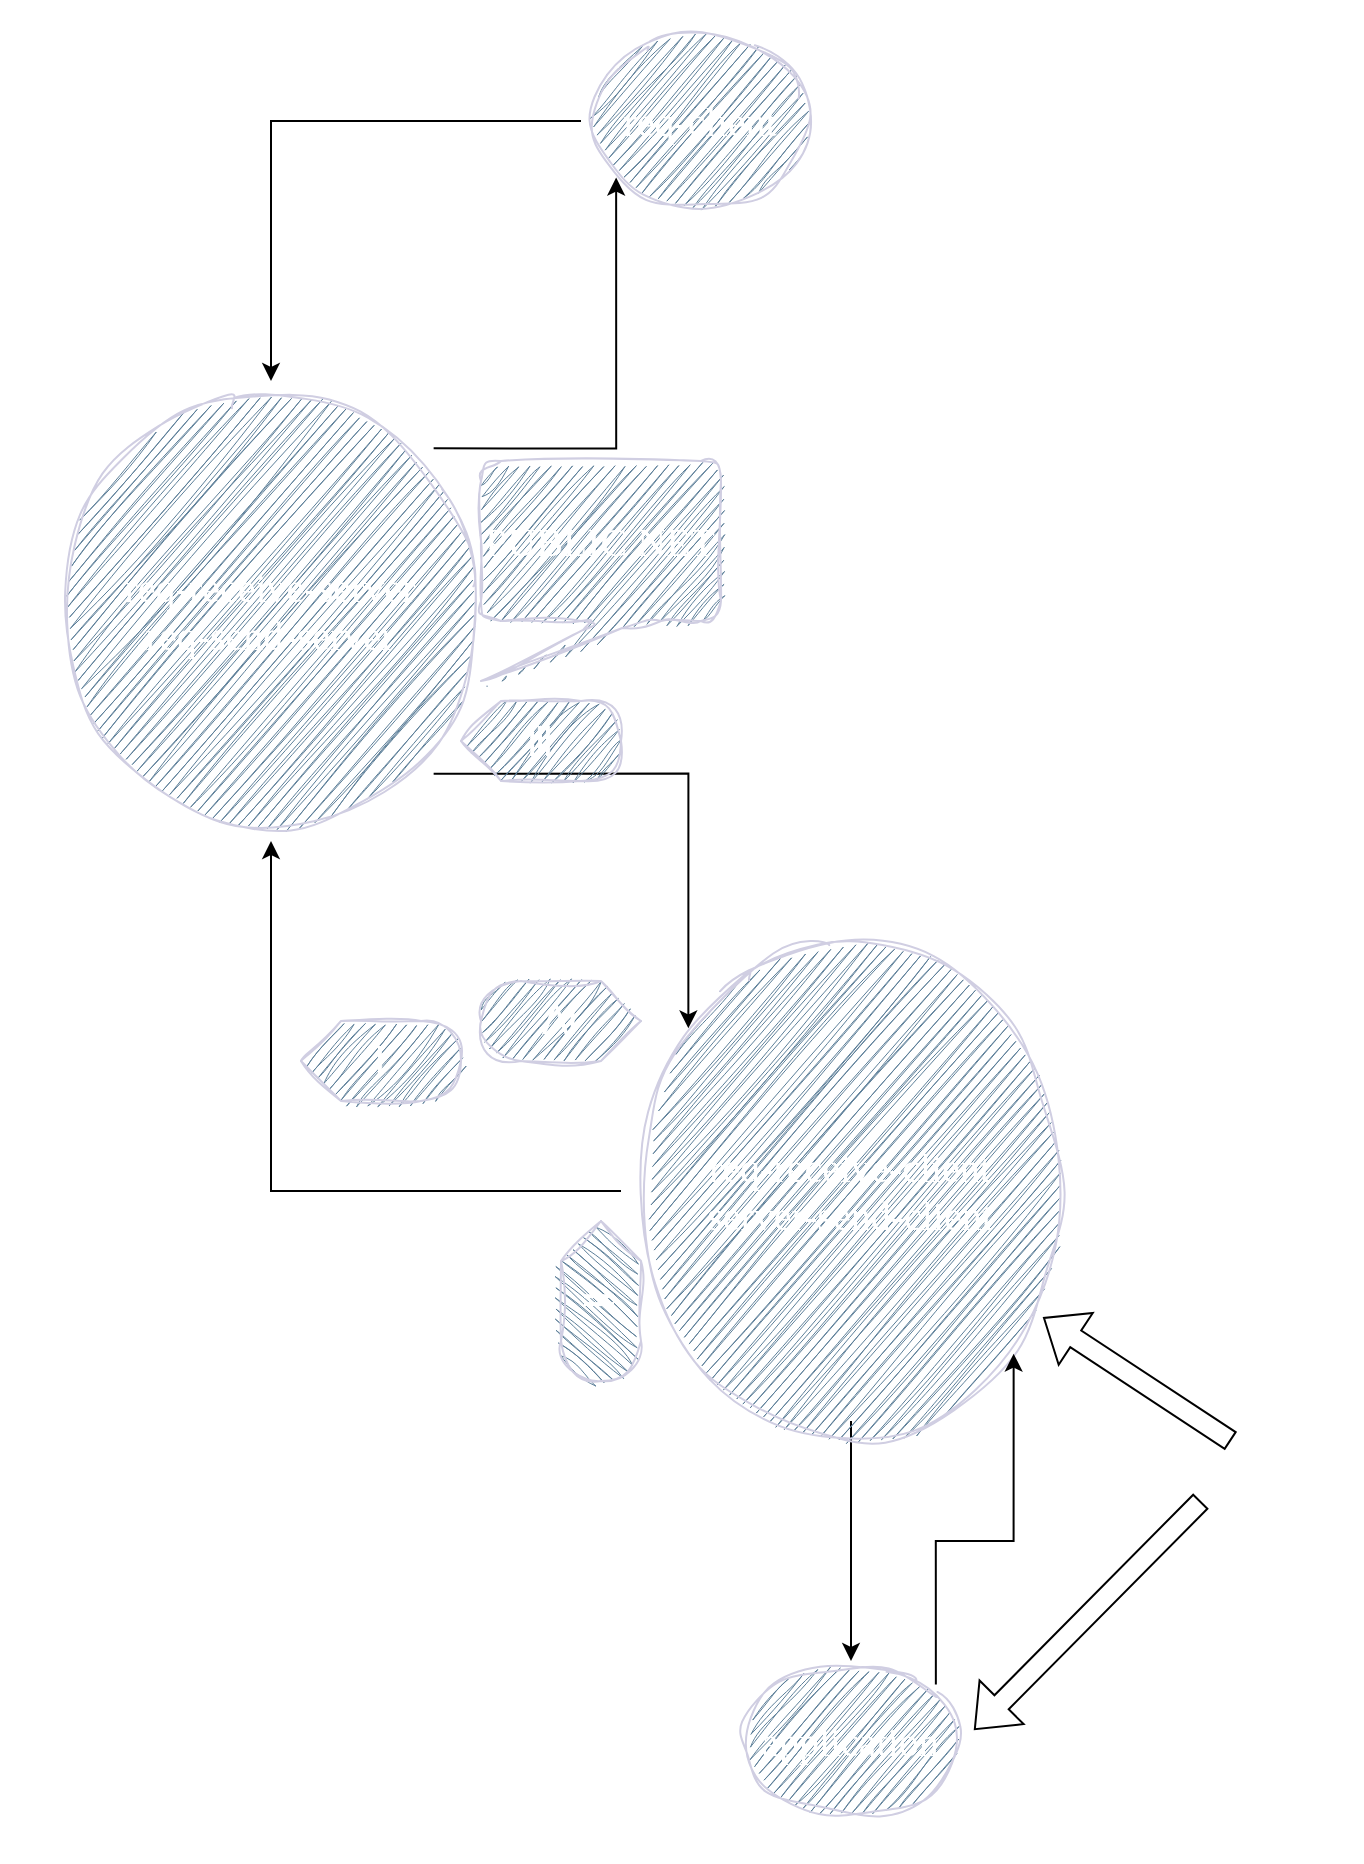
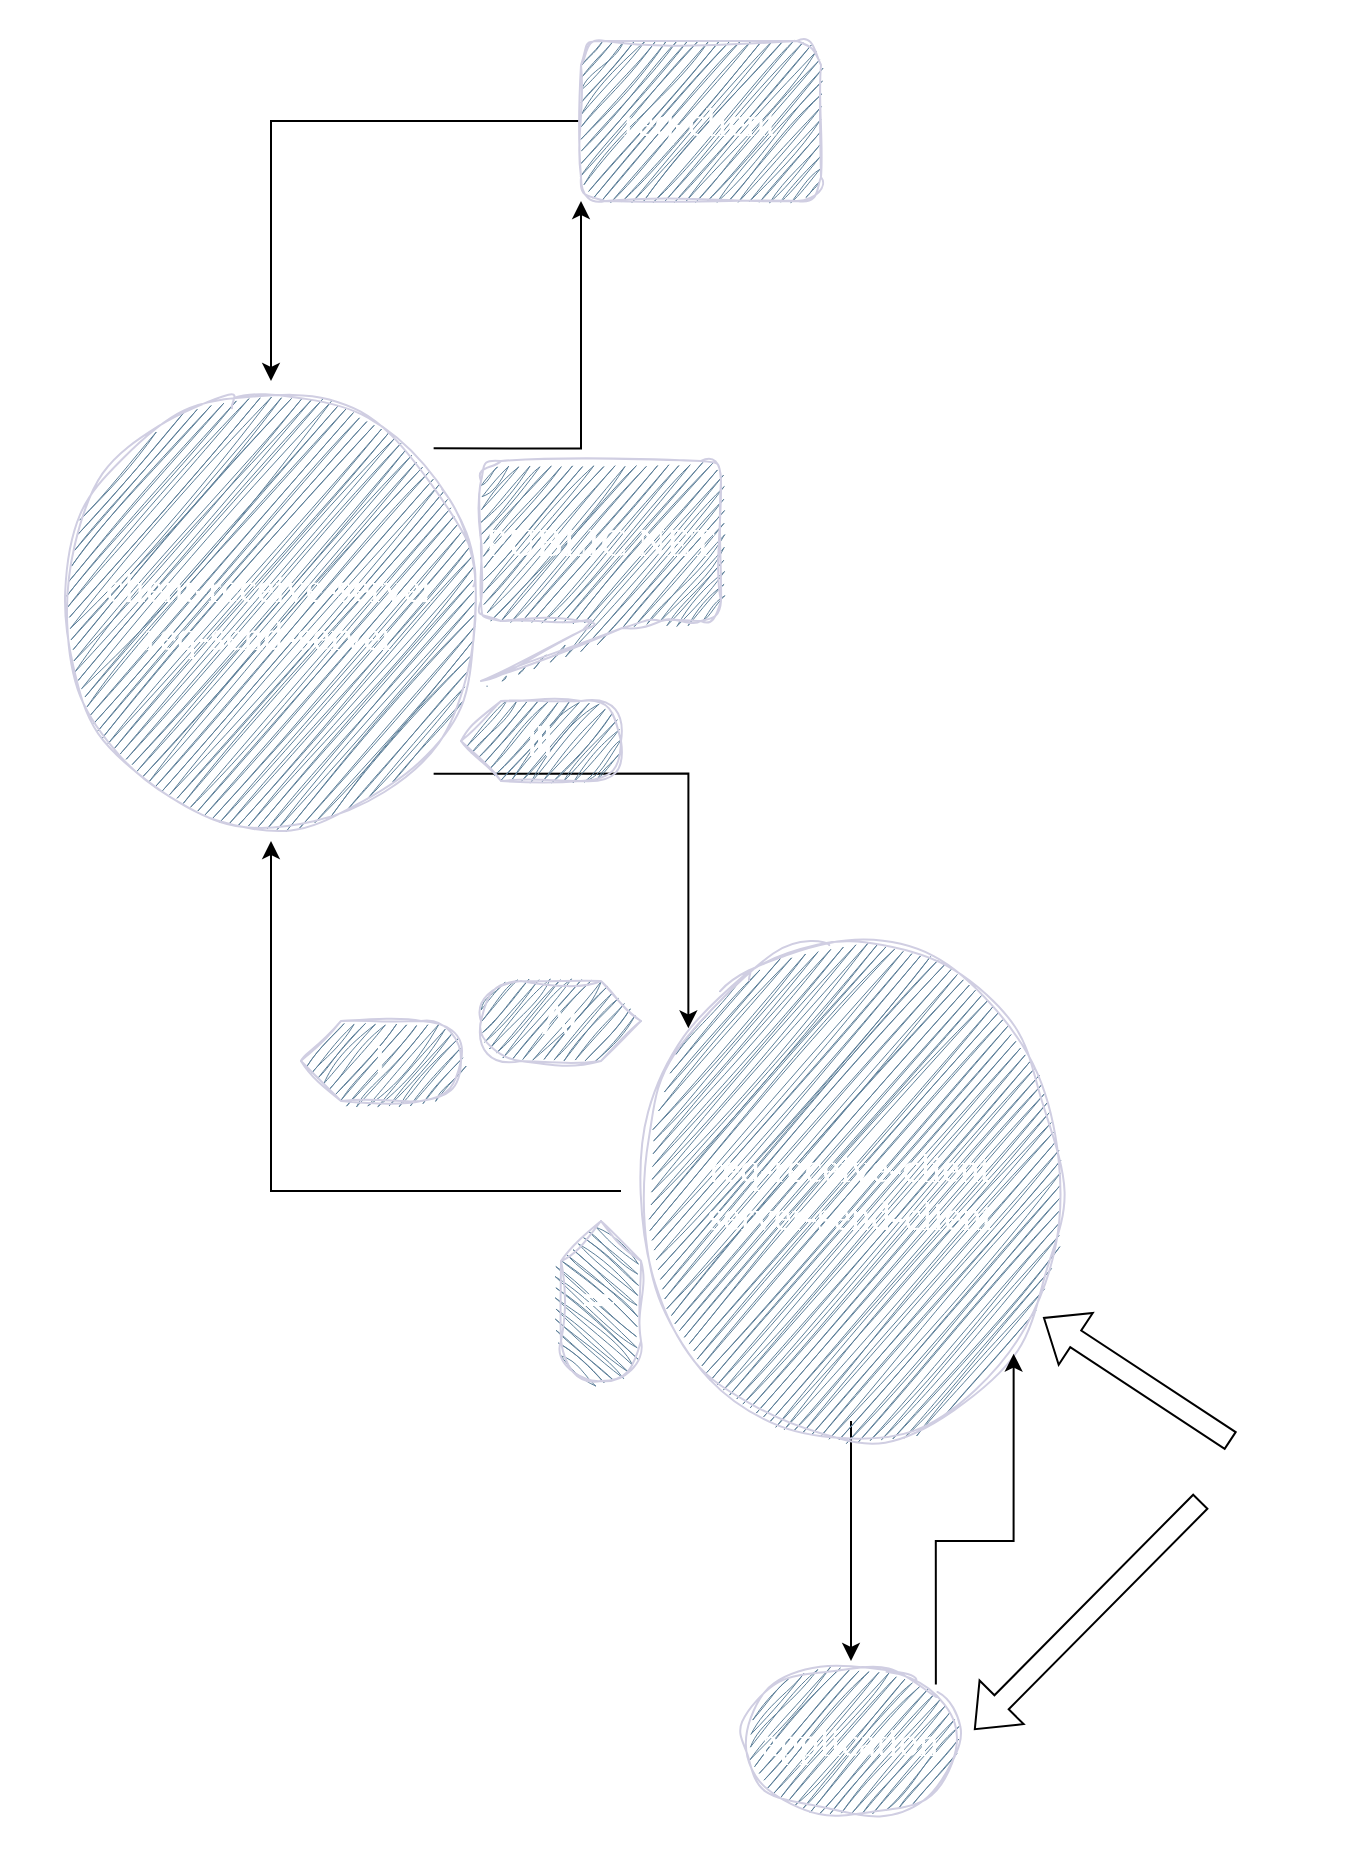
(701, 121) -> (701, 121)
(271, 611) -> (271, 611)
